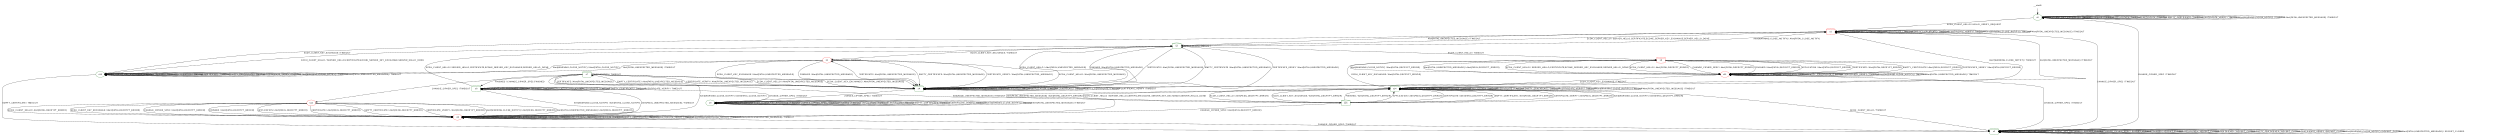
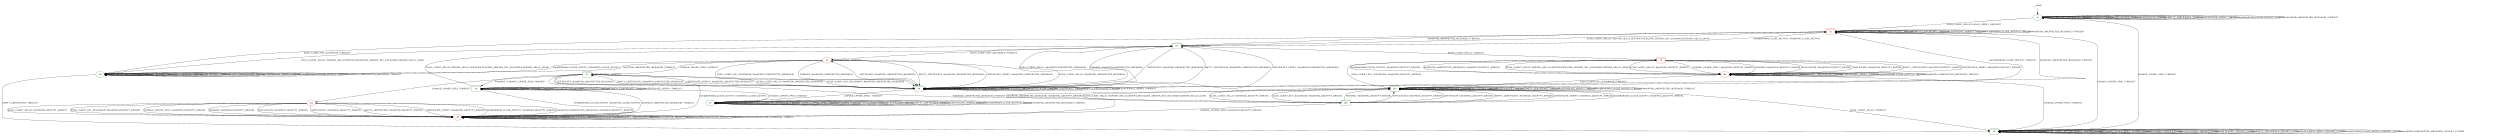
none -> (707, 63)
(1225, 124) -> none
